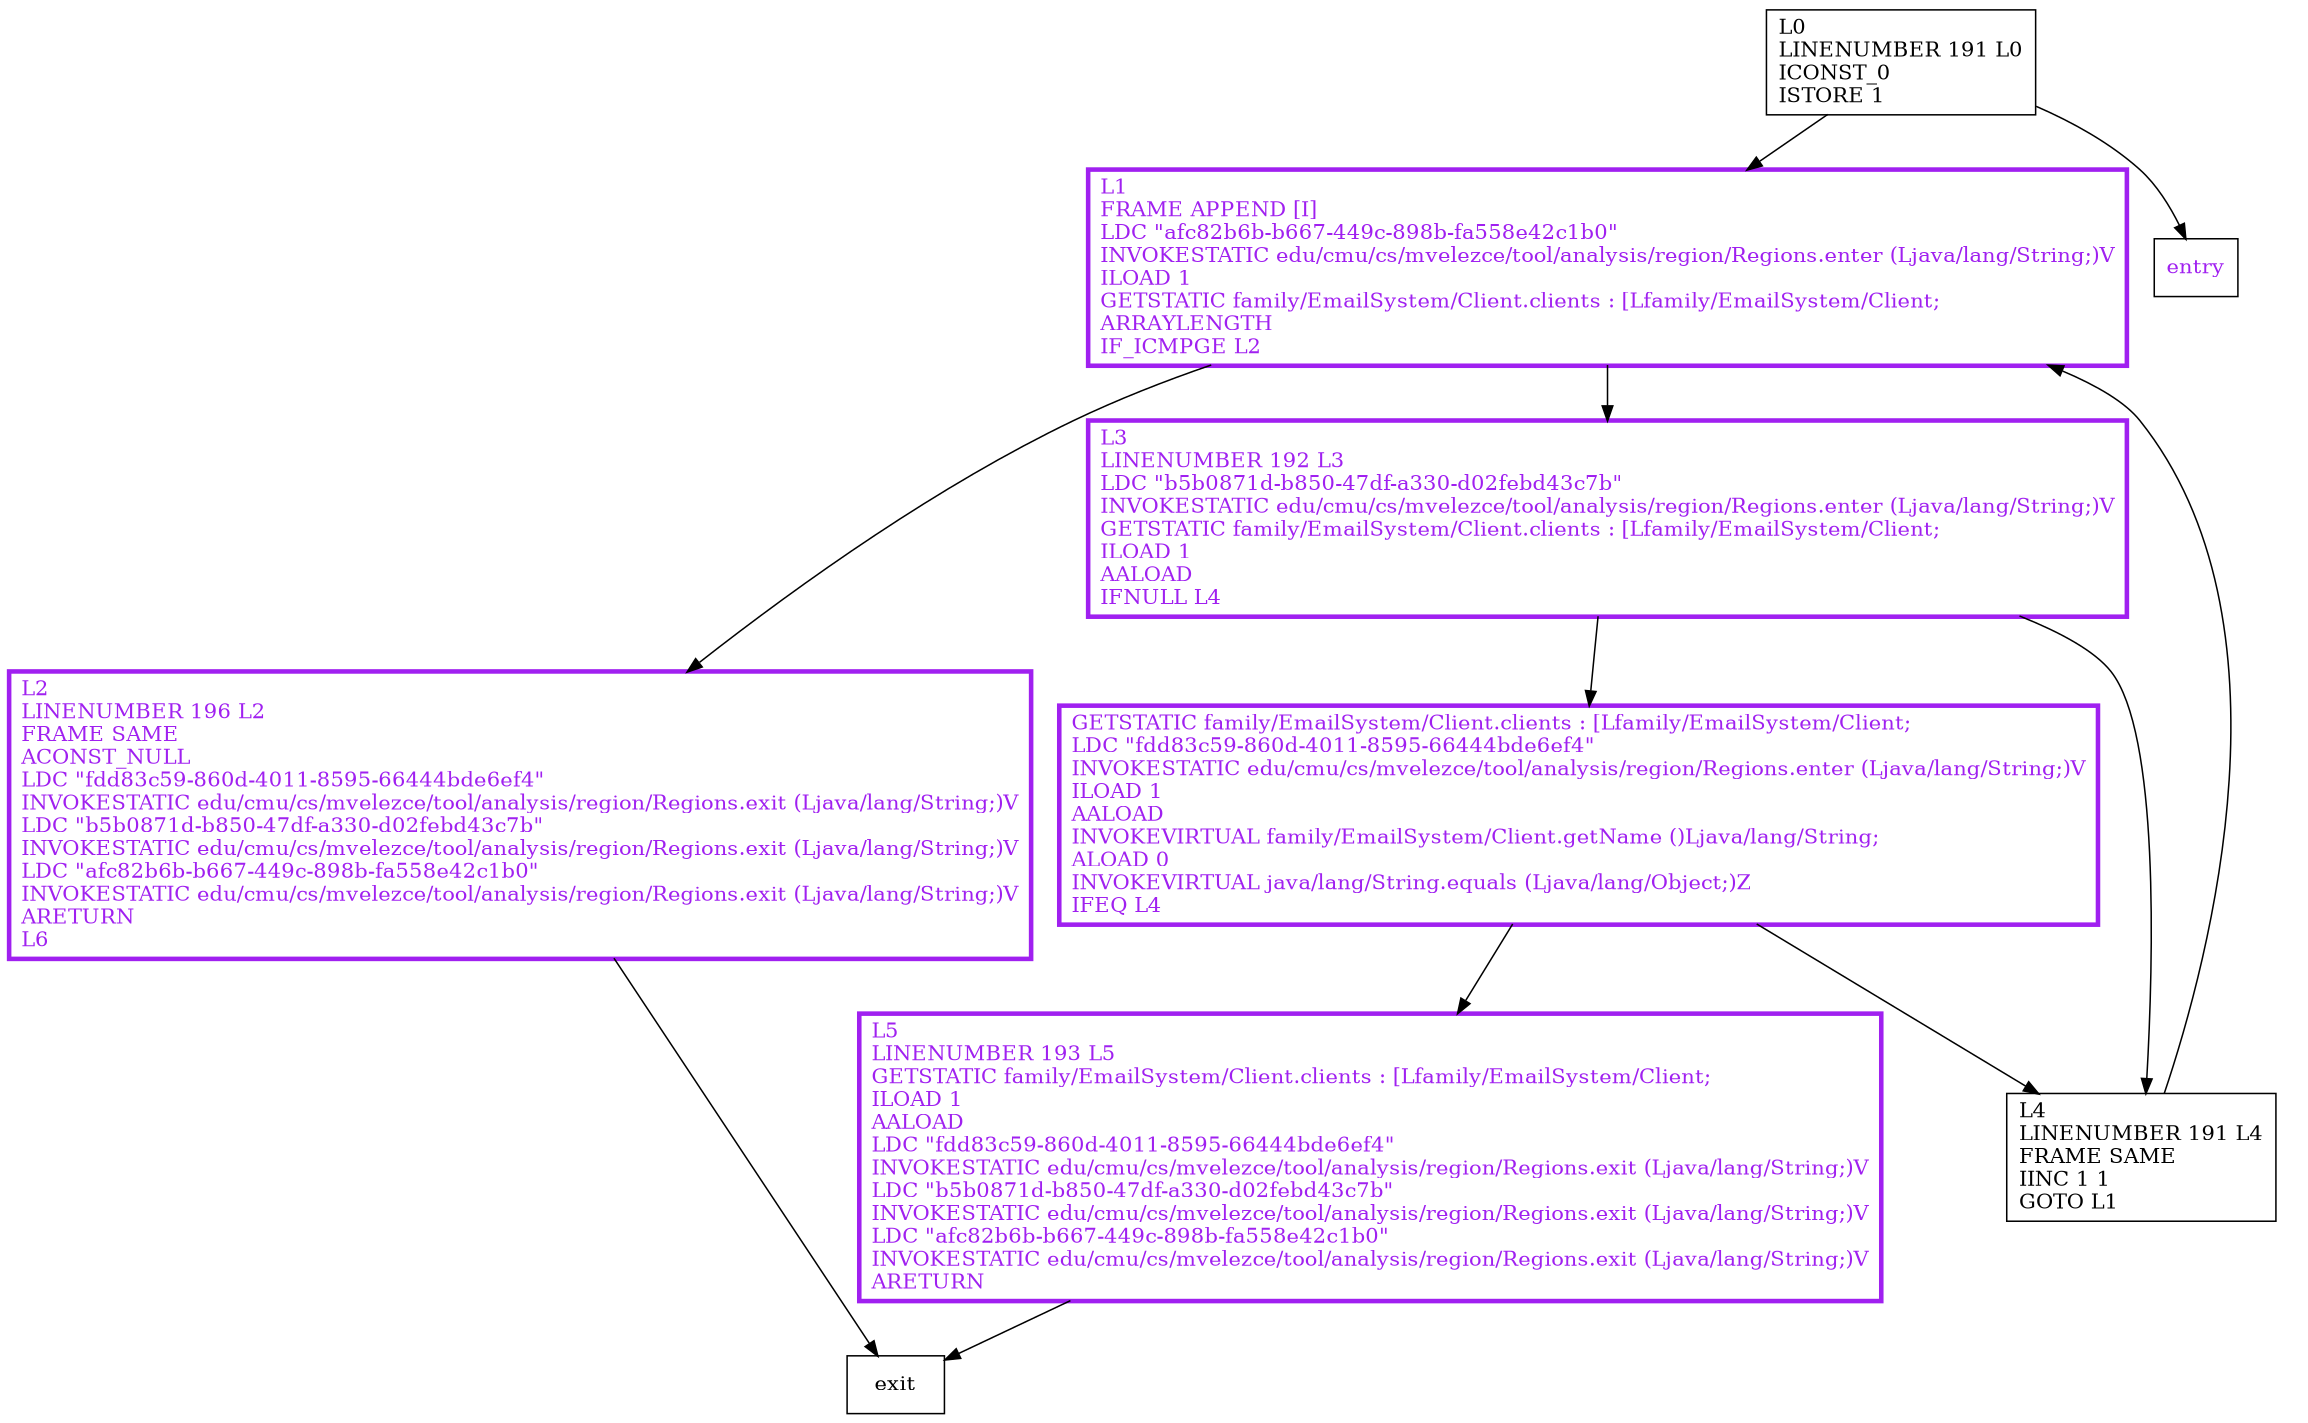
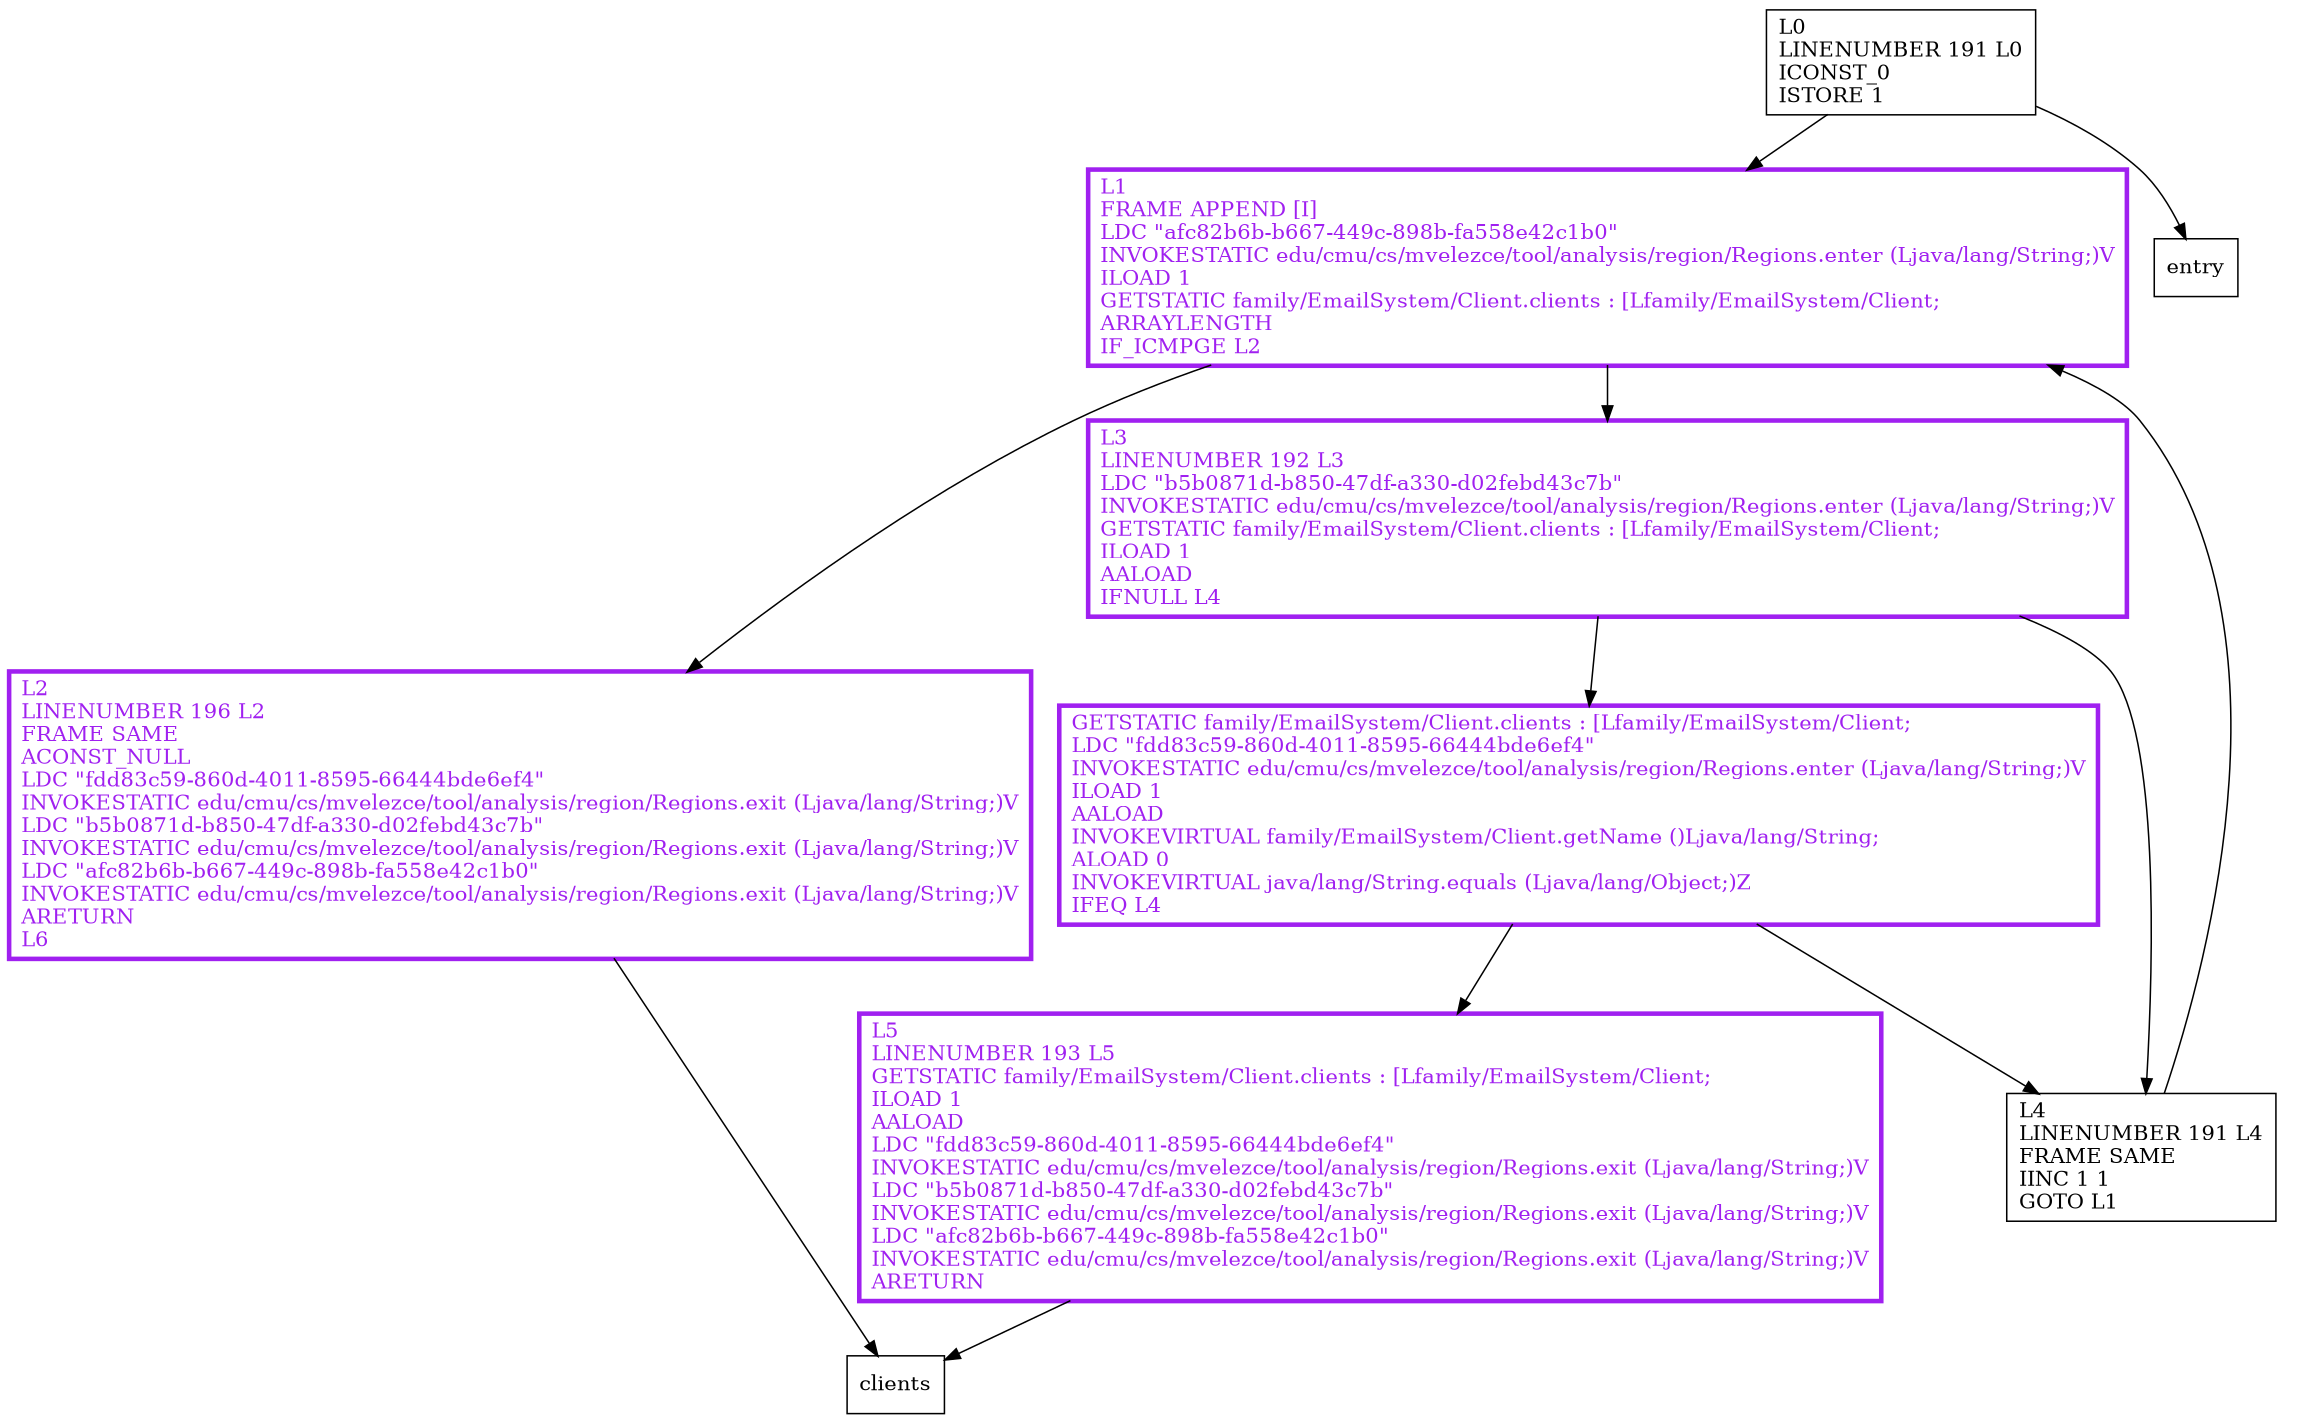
(2196, 268) -> (2196, 268)
(896, 1385) -> (896, 1385)
